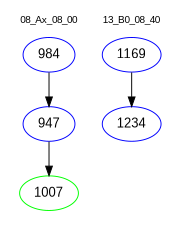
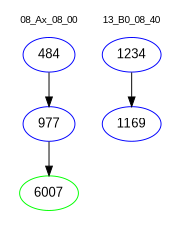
(49, 55) -> (49, 55)
(132, 85) -> (132, 85)
(49, 124) -> (49, 124)
(49, 193) -> (49, 193)
